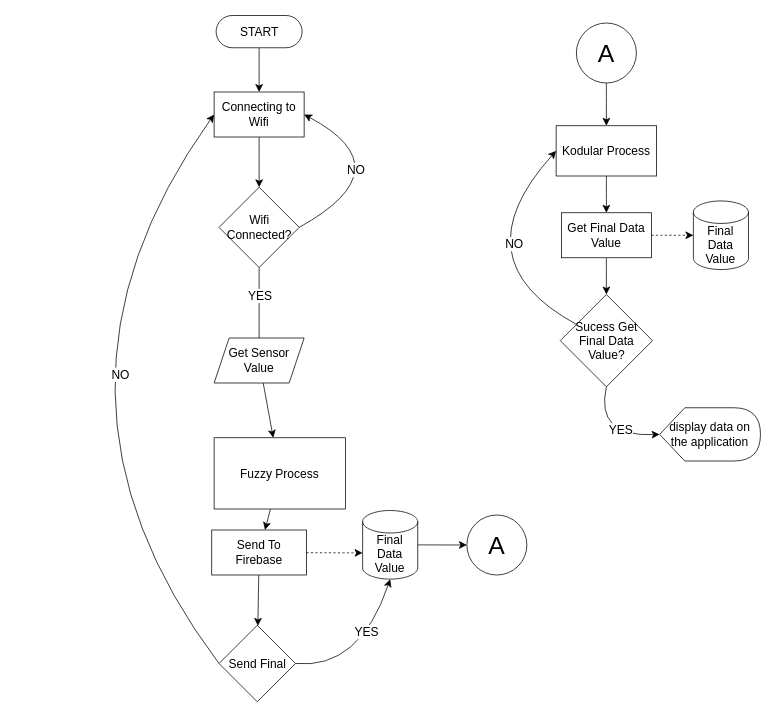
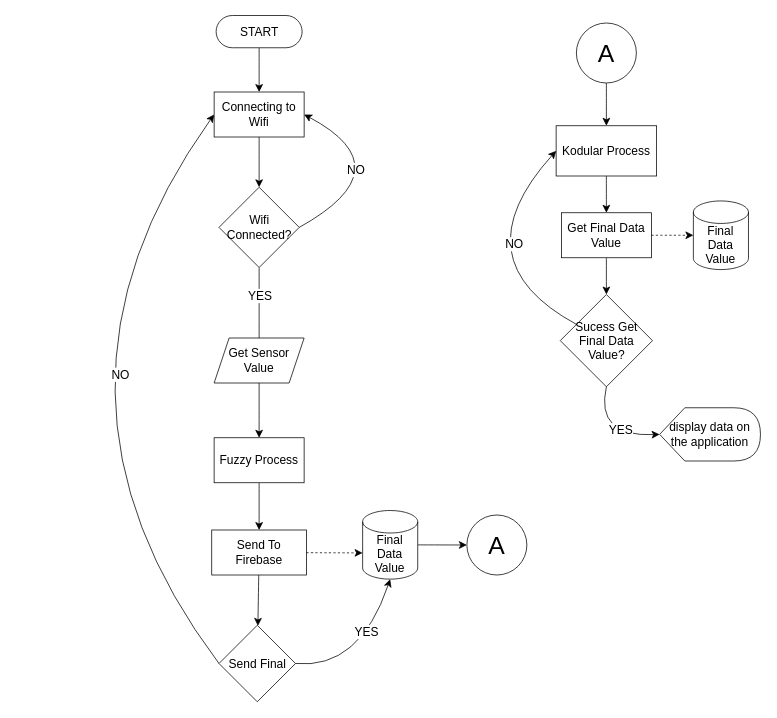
(280, 473) -> (259, 460)
